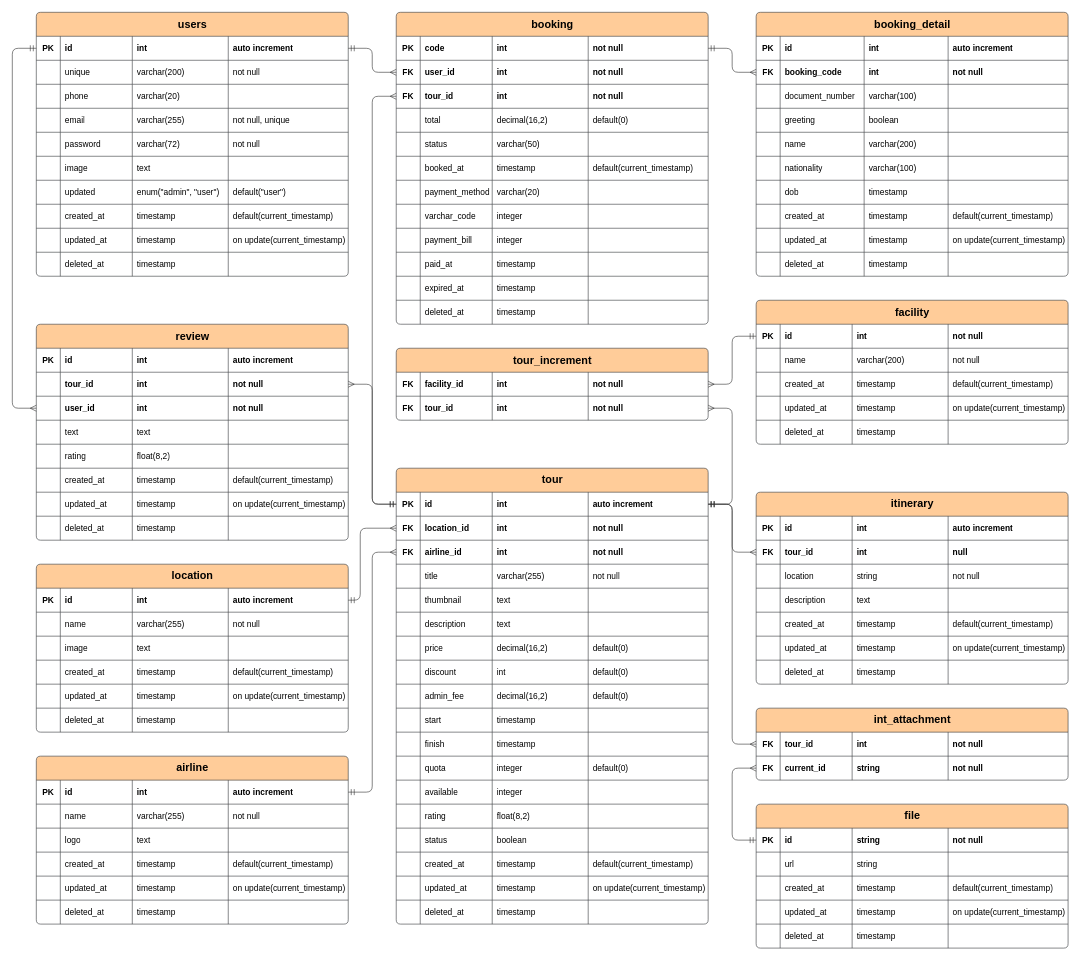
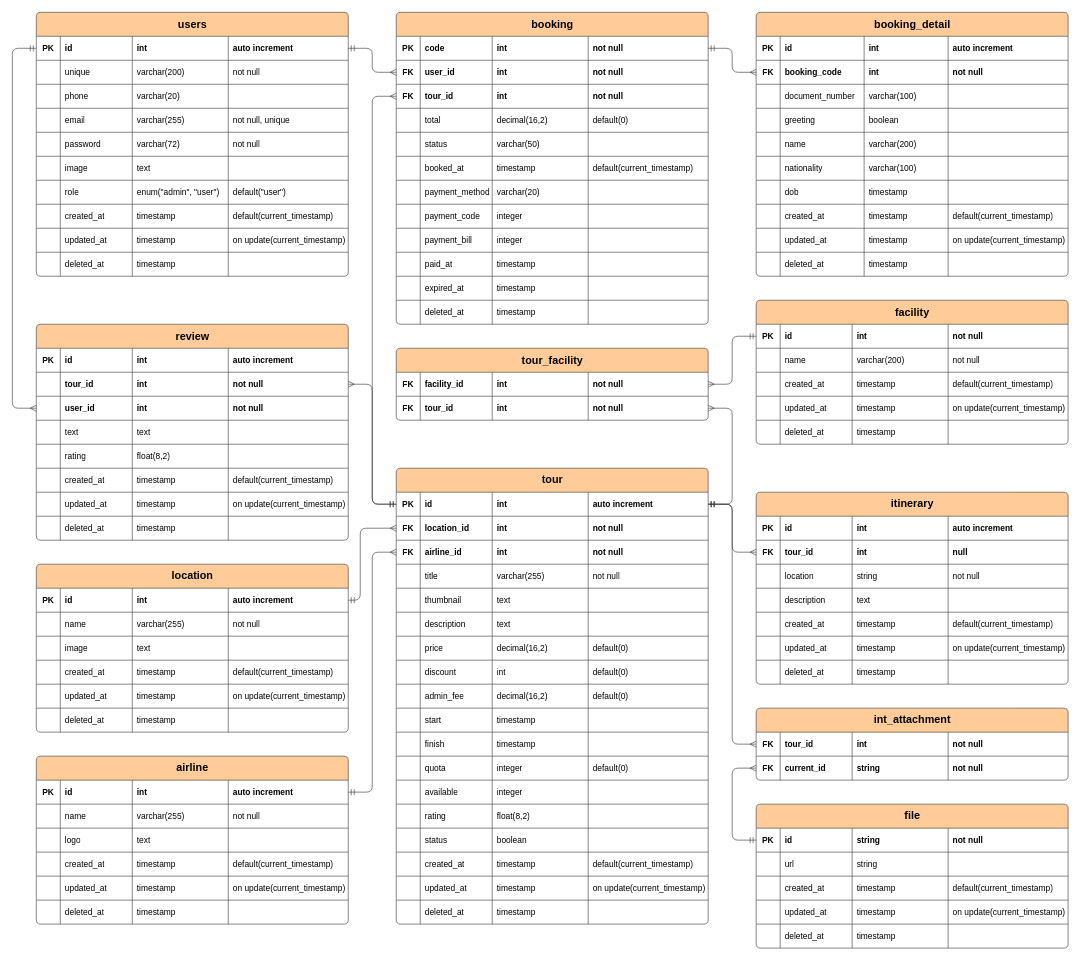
(82, 192) -> (73, 192)
(453, 216) -> (453, 216)
(553, 360) -> (553, 360)
